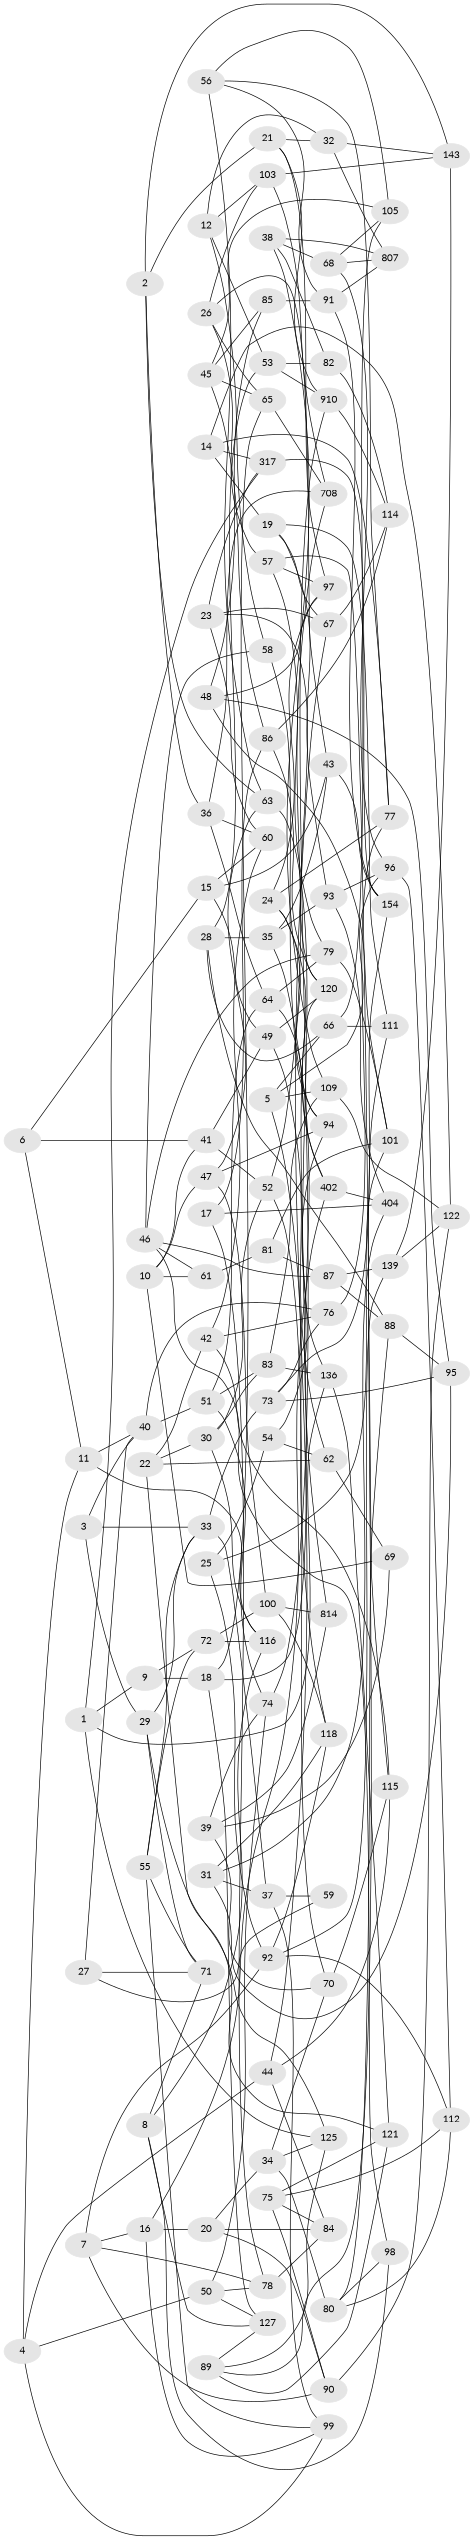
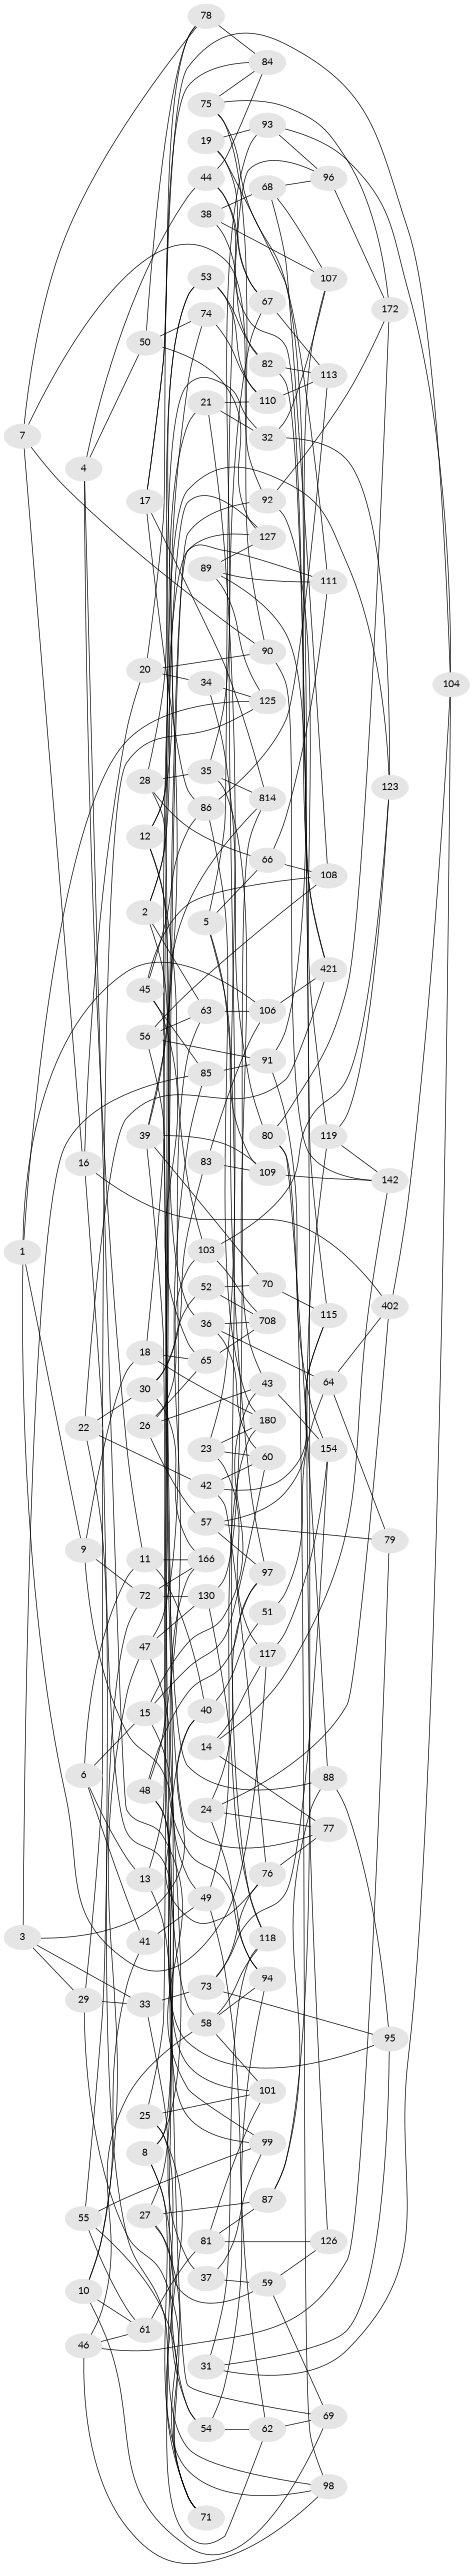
(451, 156) -> (390, 787)
(390, 212) -> (329, 876)
(390, 259) -> (329, 279)
(329, 400) -> (267, 402)
(267, 463) -> (267, 1654)
(237, 486) -> none
(390, 515) -> (329, 376)
none -> (216, 647)
(298, 664) -> (208, 1139)
(329, 990) -> (267, 1421)
(370, 1044) -> (230, 2050)
(237, 1164) -> none
(390, 1204) -> (451, 685)
(451, 1217) -> (390, 1181)
(218, 1256) -> (206, 2208)
(390, 1267) -> (329, 1137)
(197, 1316) -> (159, 1766)
(329, 1376) -> (267, 1011)
(237, 1384) -> none
none -> (33, 1461)
(243, 1551) -> none
(267, 1605) -> (206, 1597)
(166, 1637) -> (113, 2283)
(267, 1642) -> (206, 1560)
(300, 1863) -> (238, 1982)
none -> (145, 1880)
(236, 1885) -> none
(301, 2065) -> none
(451, 2120) -> (390, 310)
(390, 2135) -> (329, 970)
none -> (329, 2242)
none -> (296, 2345)
none -> (179, 2430)
